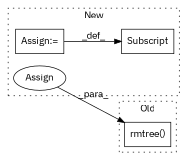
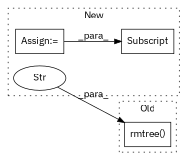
(94, 36) -> (94, 36)
(40, 78) -> (40, 78)
